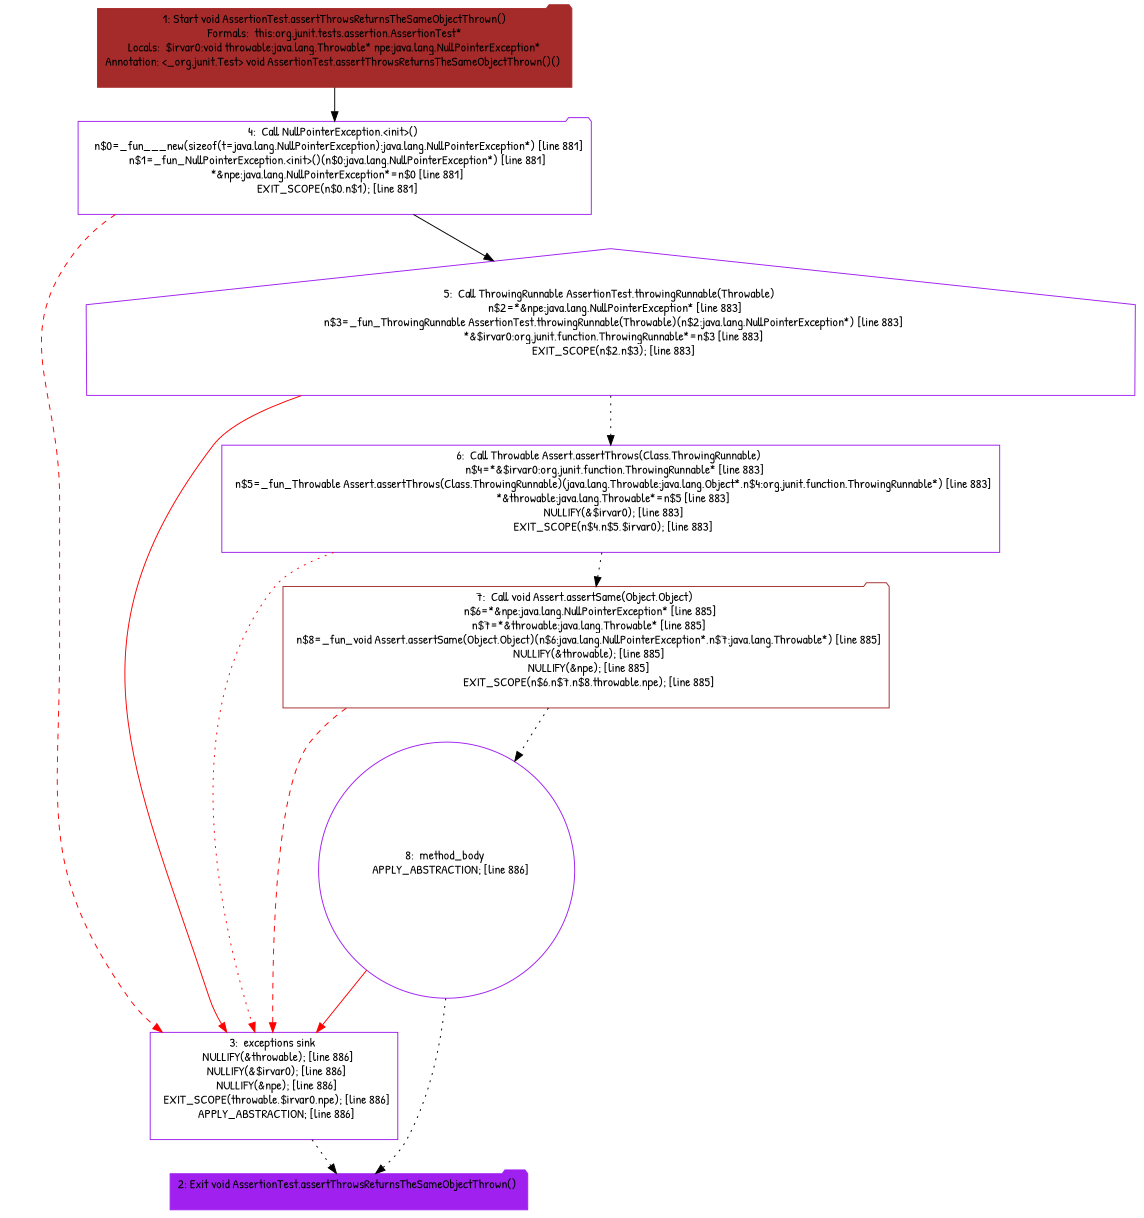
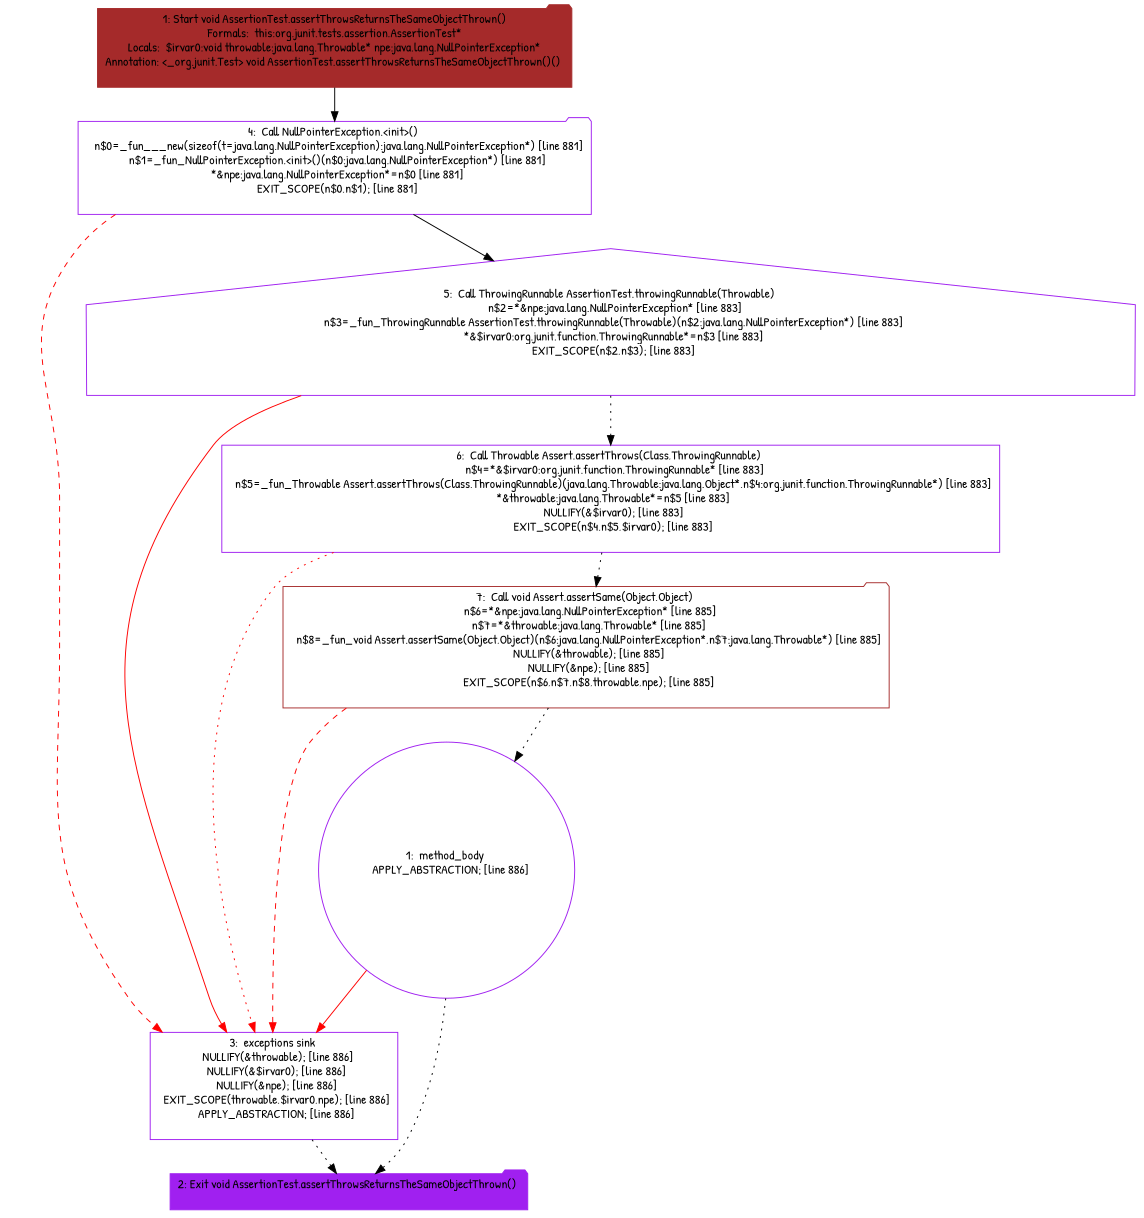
(447, 870) -> (447, 870)
